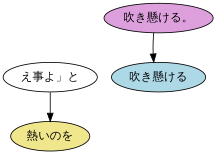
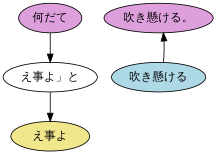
none -> (50, 18)
(153, 43) -> (164, 52)
(50, 136) -> (50, 136)
